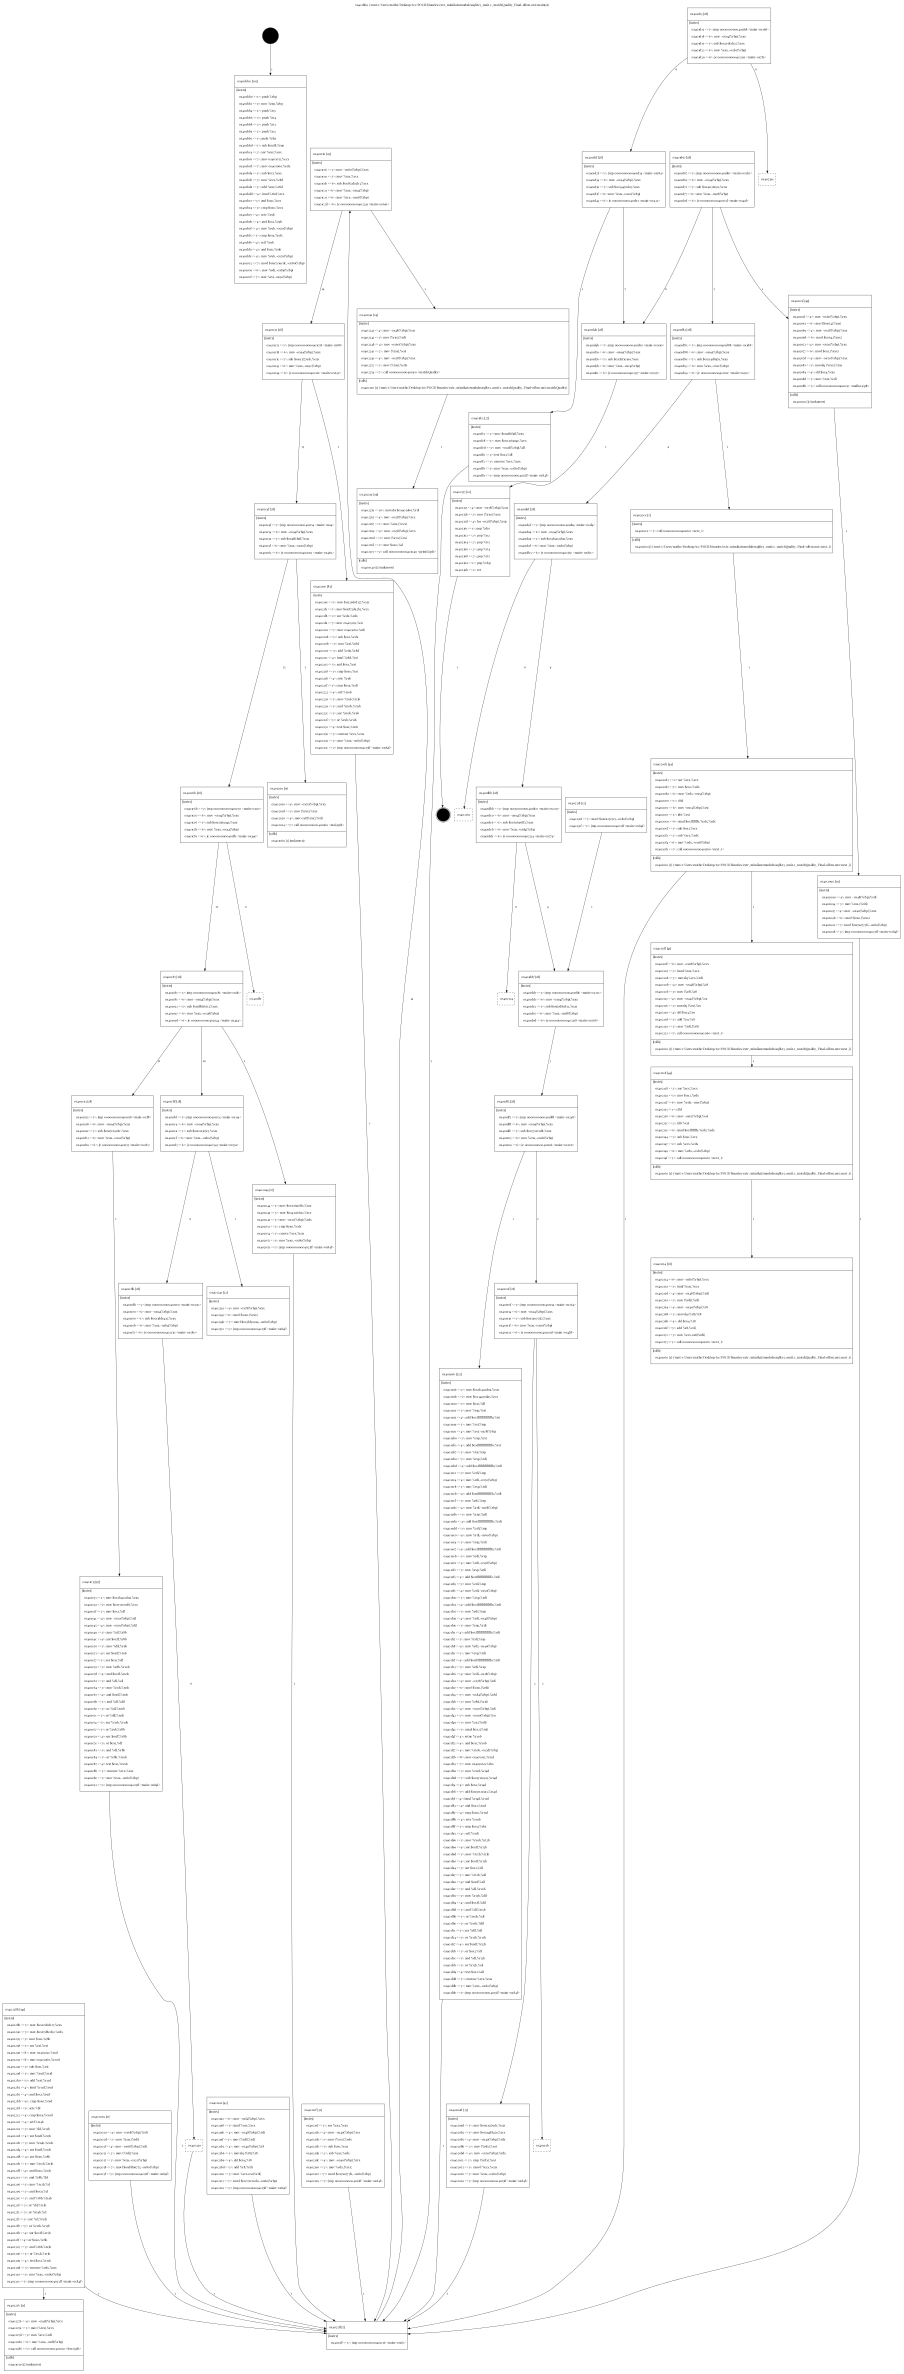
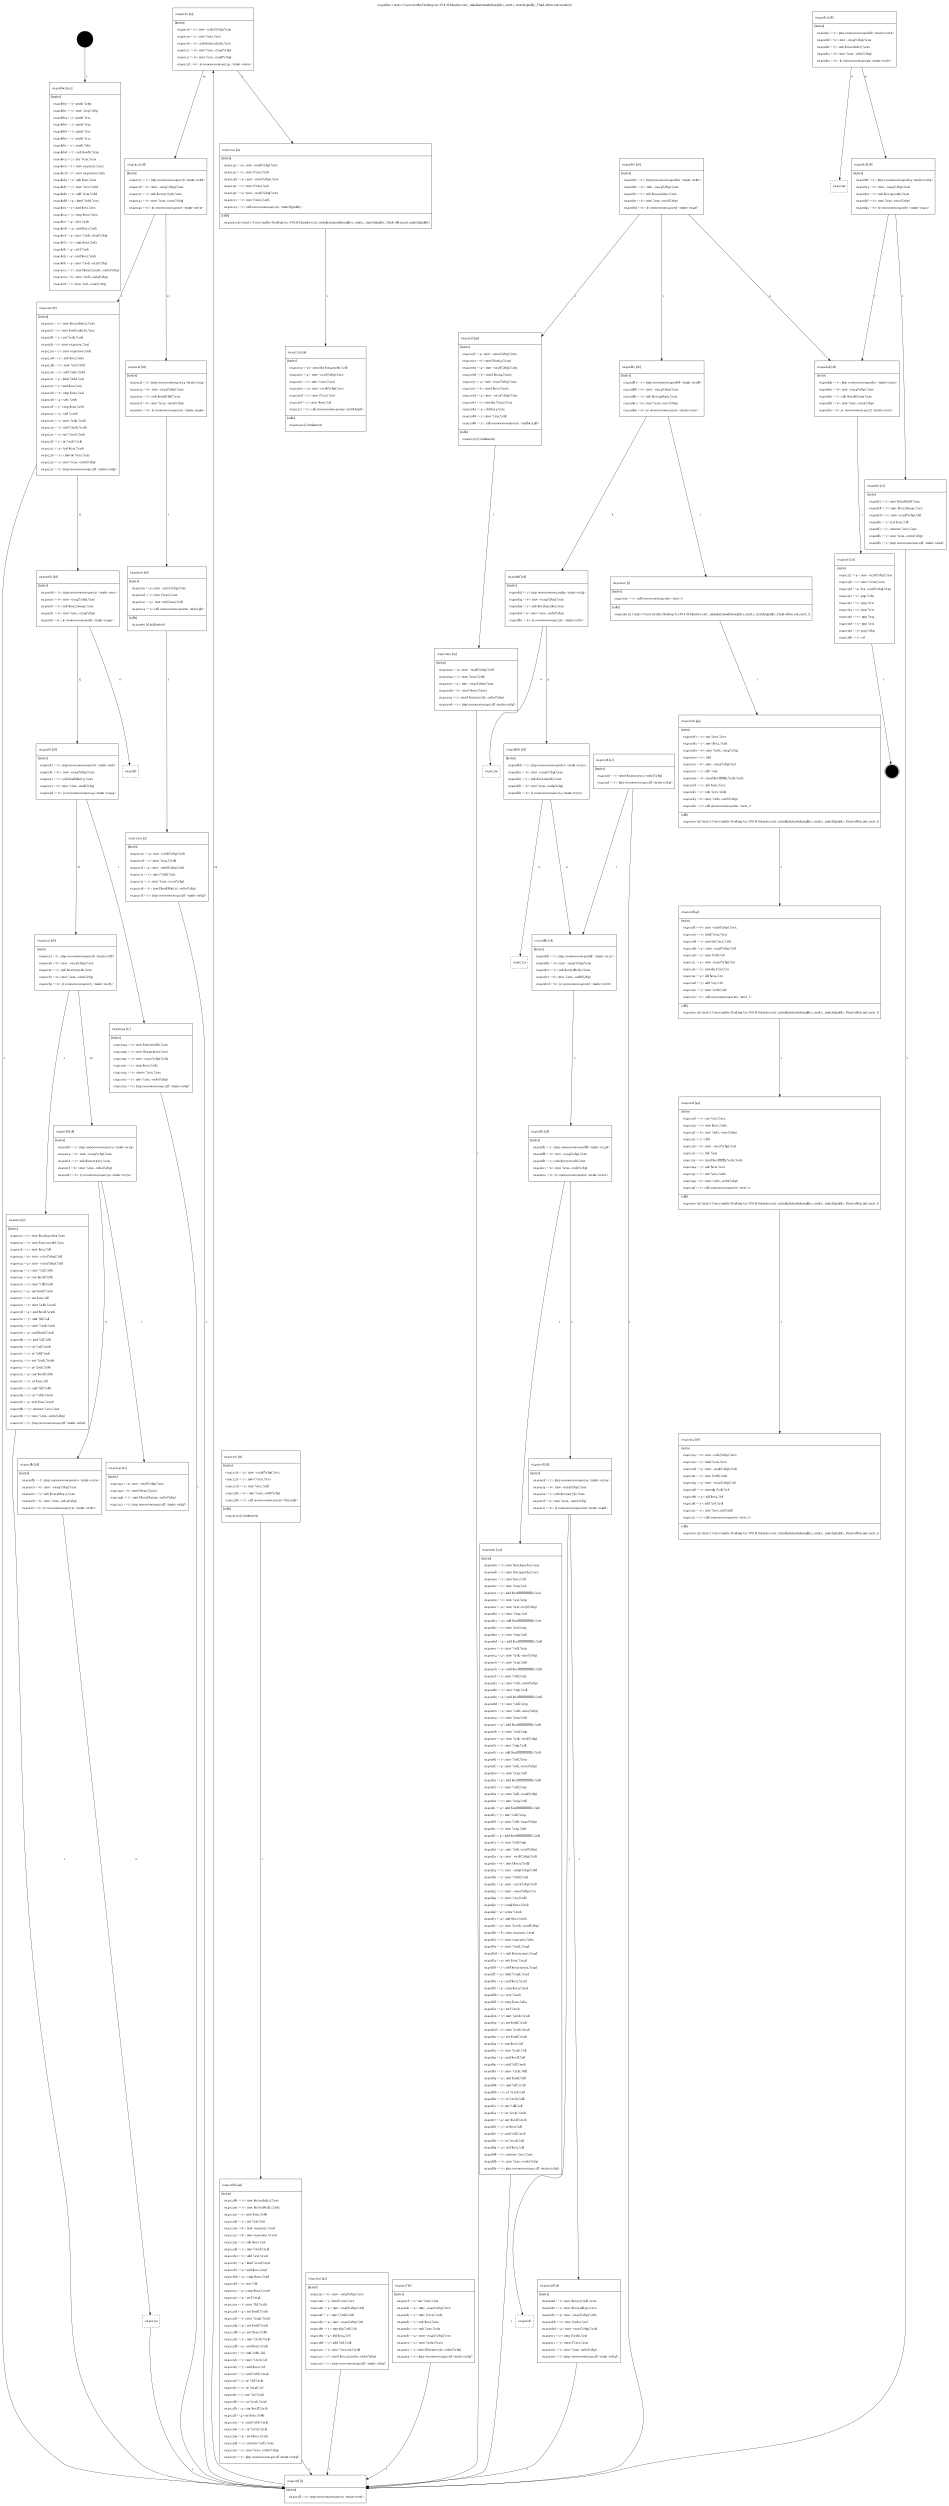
(259, 672) -> (78, 522)
none -> (167, 730)
(202, 1060) -> (85, 1057)
(624, 1658) -> (628, 1758)
(44, 2293) -> (261, 1849)
